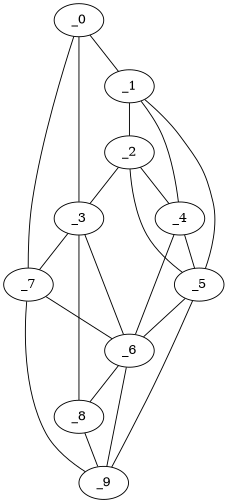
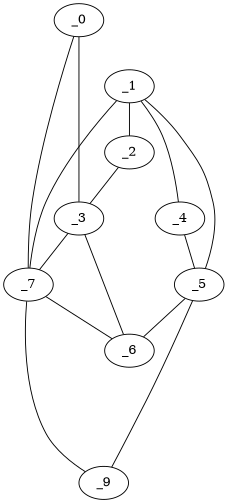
(104, 53) -> (59, 177)
(155, 185) -> none
(143, 227) -> none
(155, 284) -> none
(79, 417) -> none
(117, 417) -> none
